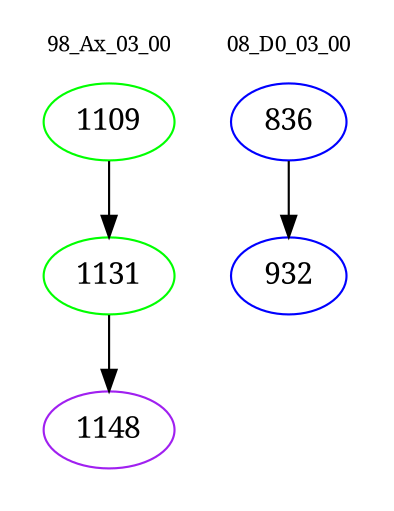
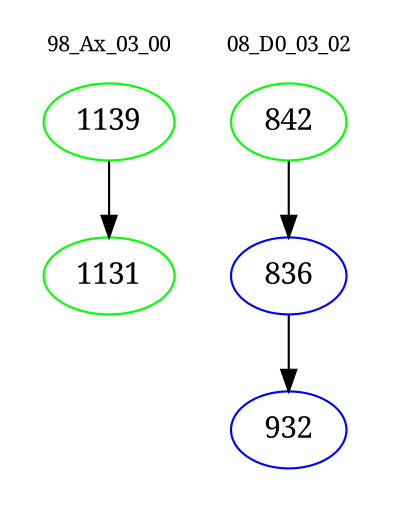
(289, 46) -> (289, 46)
(109, 122) -> (109, 122)
none -> (289, 122)
(109, 430) -> none
